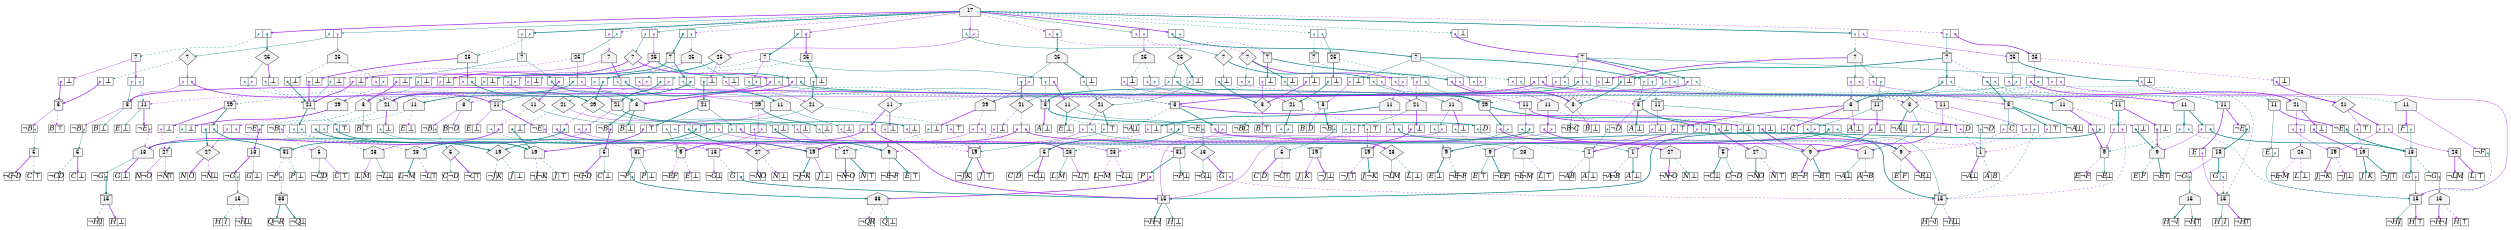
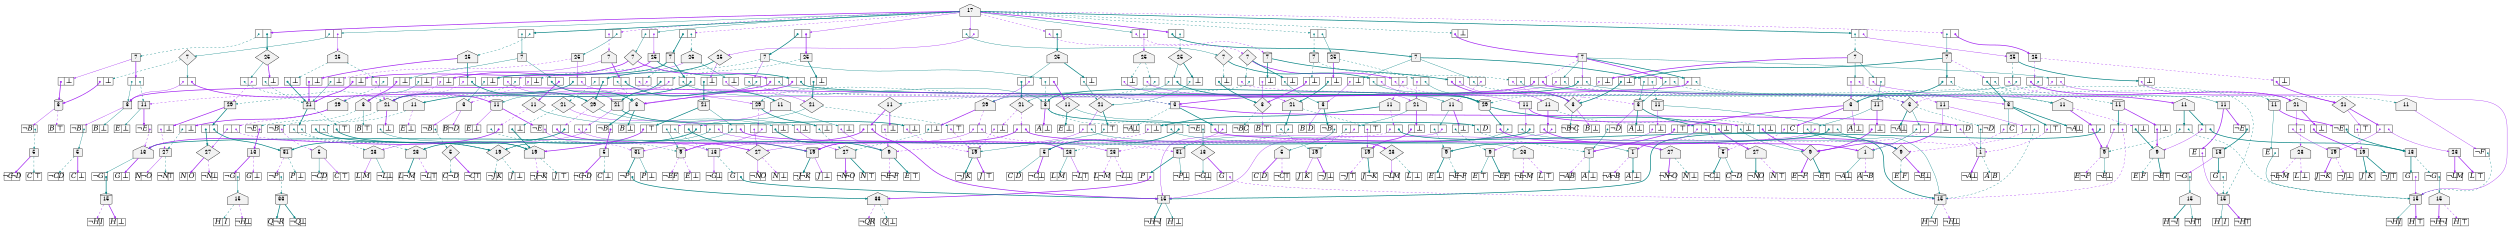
(2406, 129) -> none
